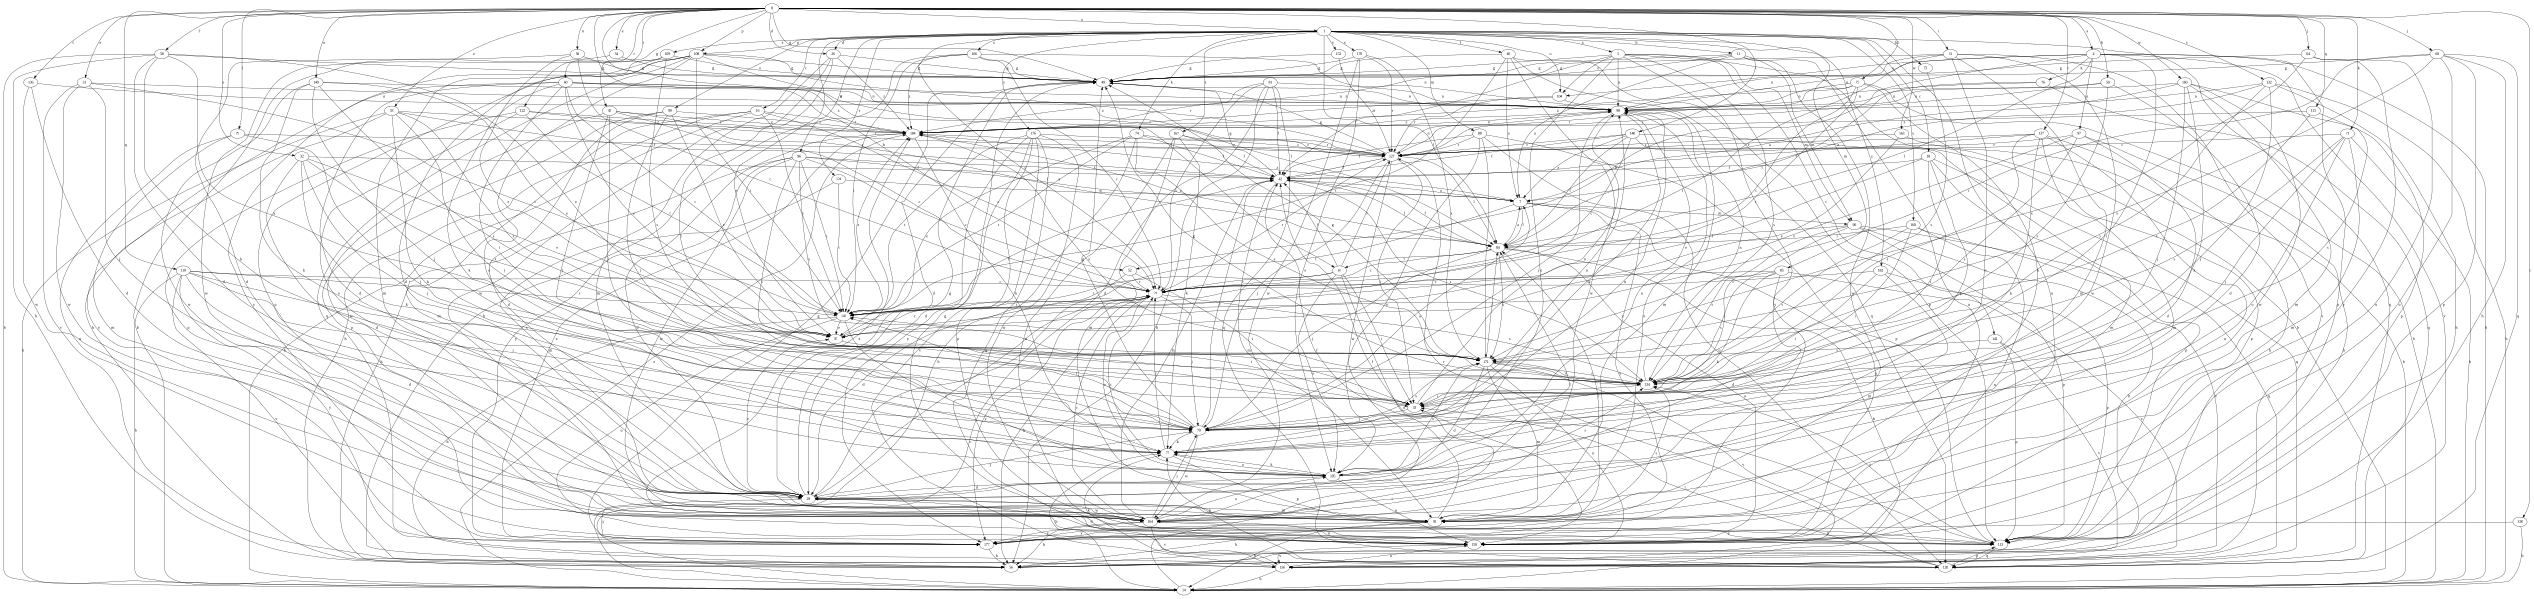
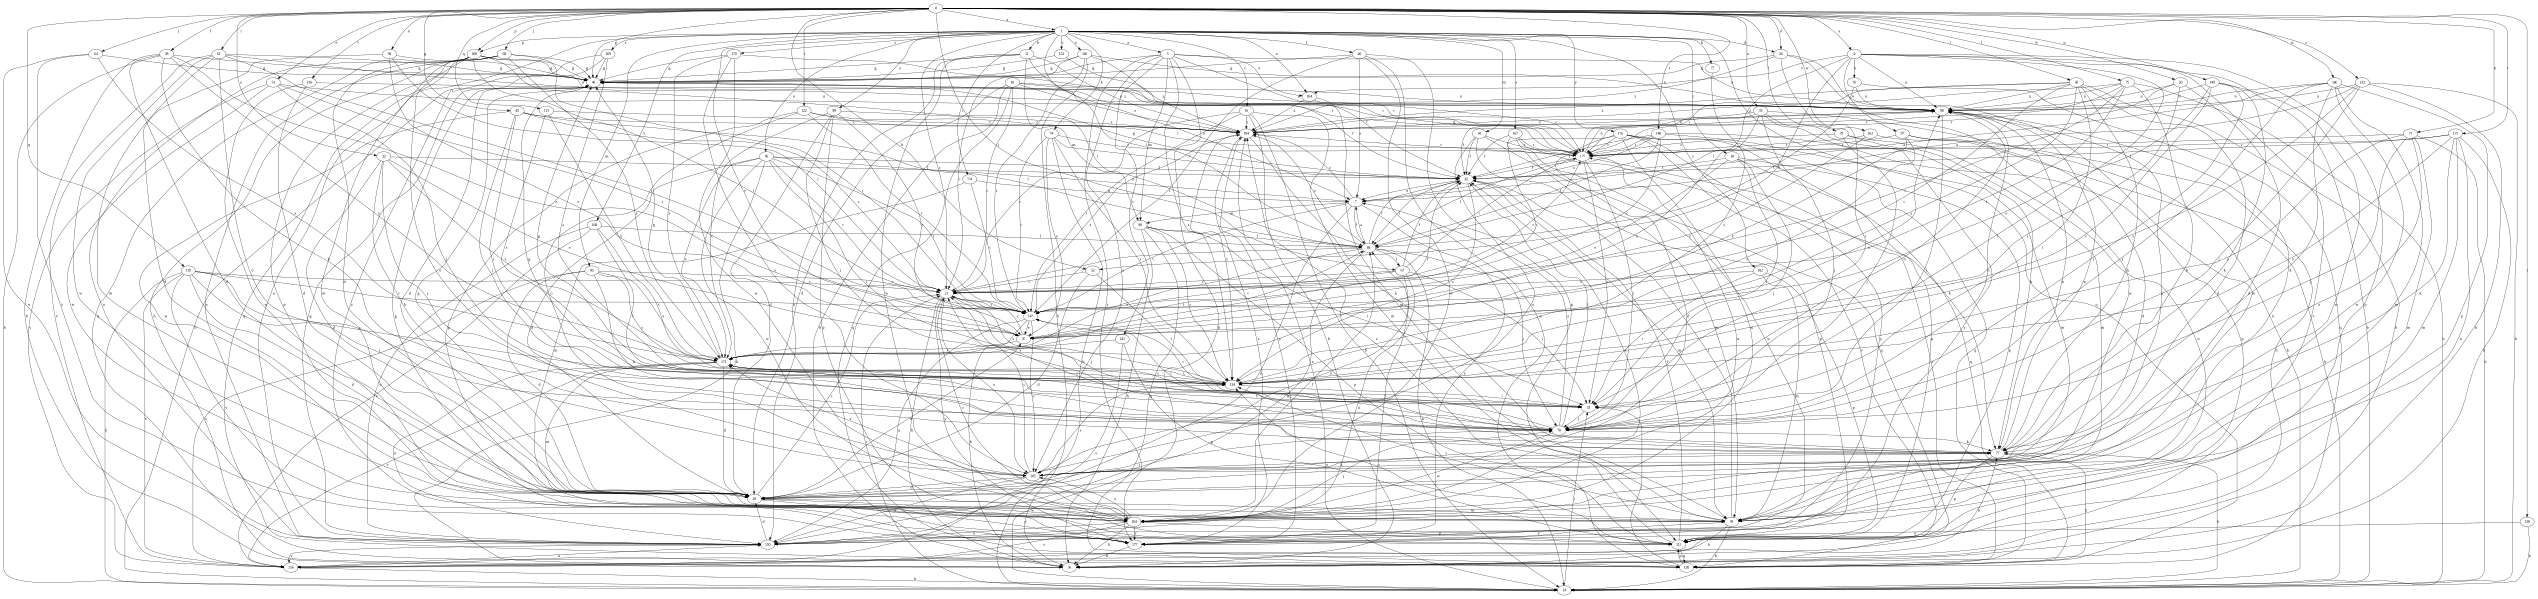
(616, 54) -> none
(1487, 235) -> (714, 203)
